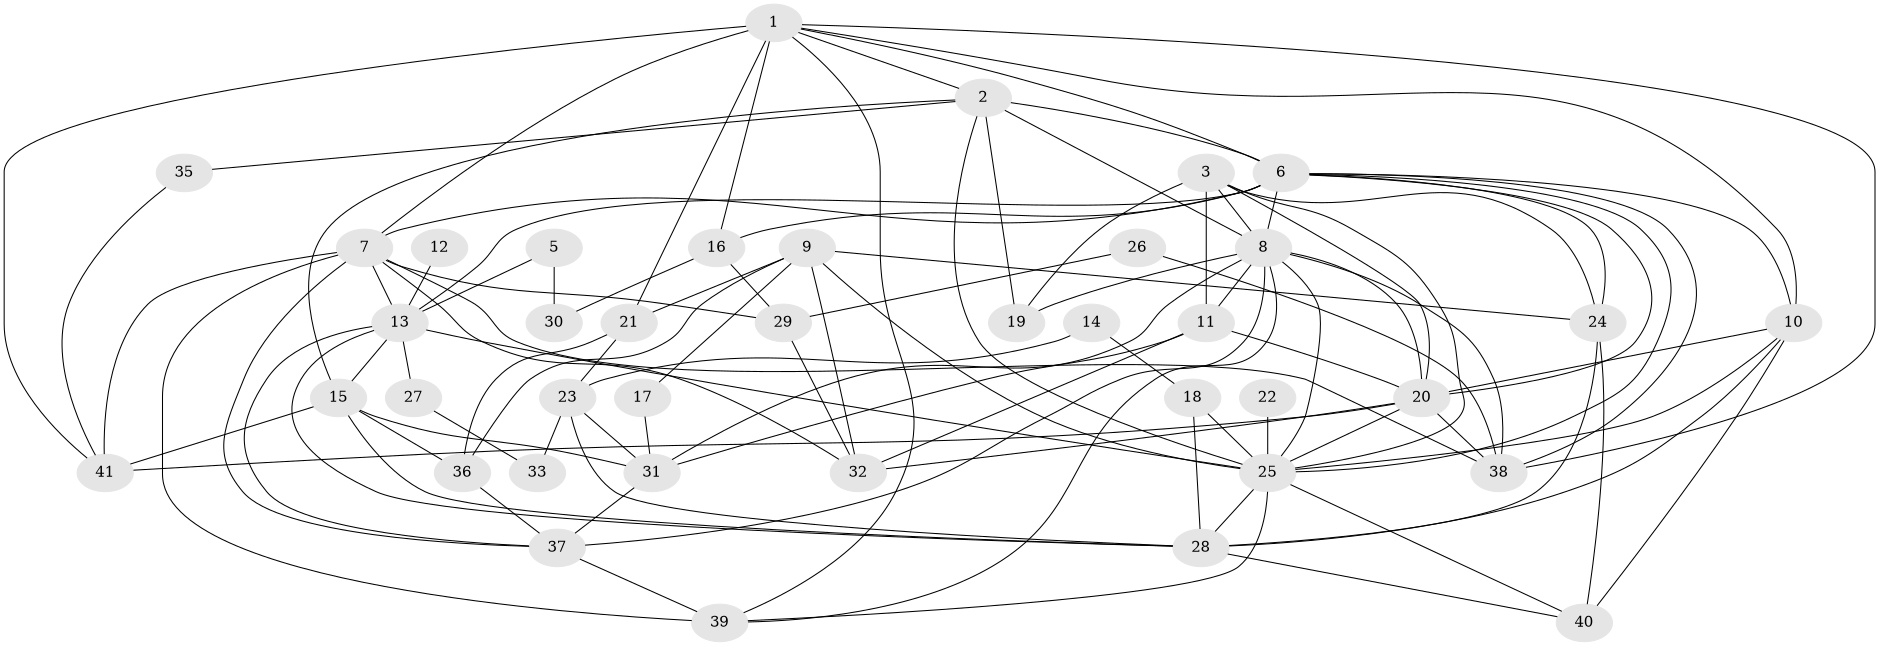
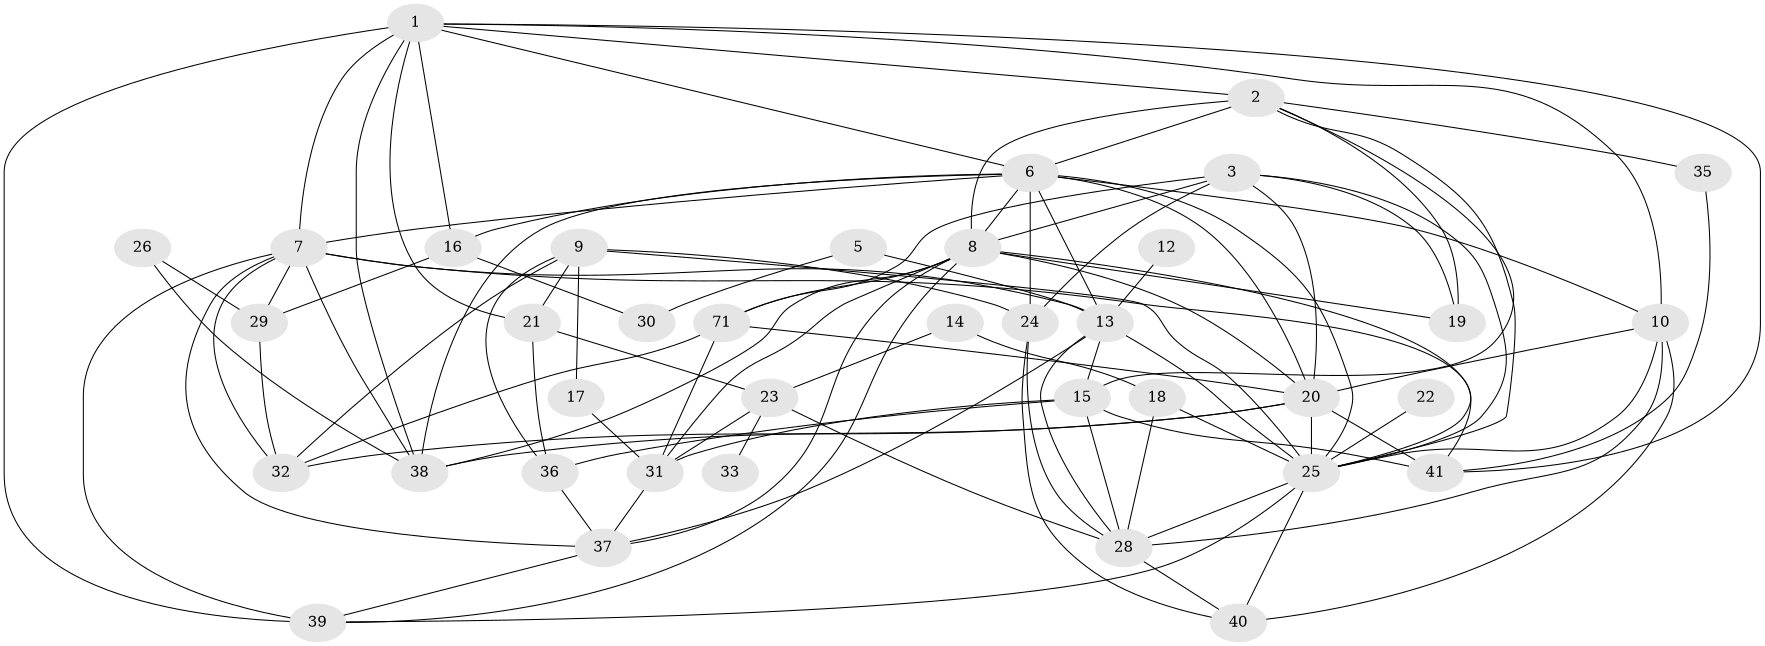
(1206, 323) -> (722, 323)
(414, 398) -> none
